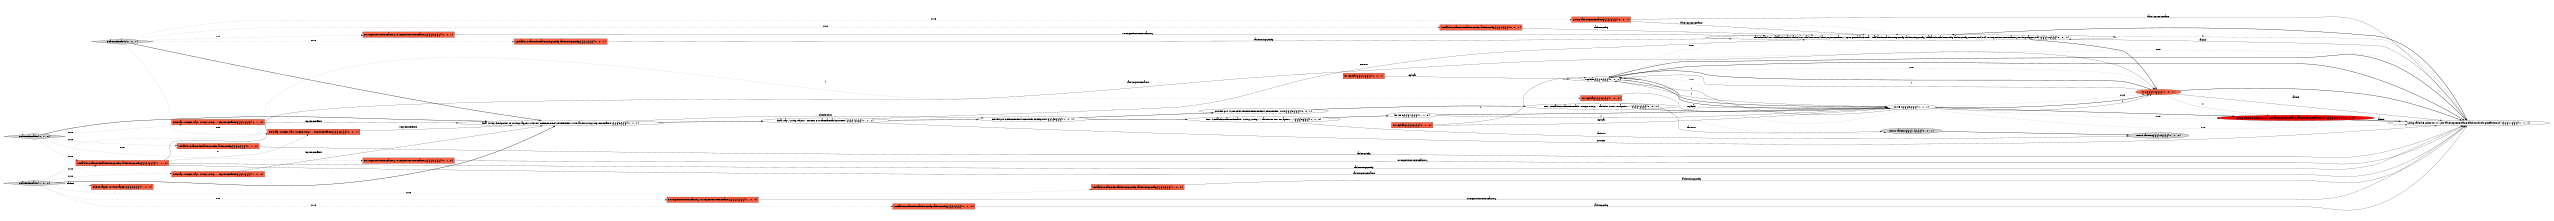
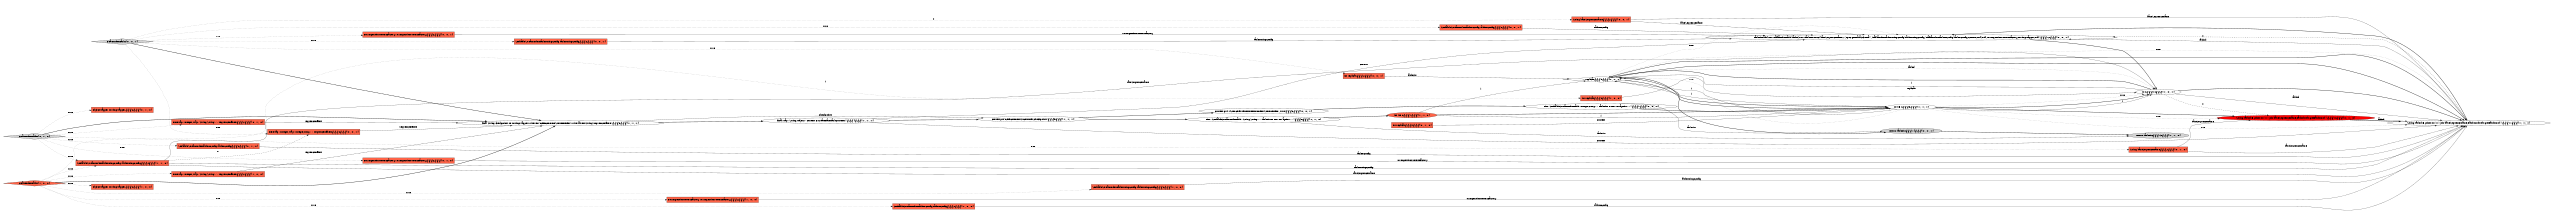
(934, 19) -> (934, 19)
none -> (742, 49)
(1911, 67) -> (1911, 67)
(1412, 75) -> (1412, 75)
(2158, 92) -> (2158, 92)
(1732, 108) -> (1872, 97)
none -> (122, 110)
(1517, 112) -> (1501, 93)
(1412, 115) -> (1412, 115)
(1601, 120) -> (1601, 120)
(1739, 129) -> (1739, 129)
none -> (2158, 150)
(34, 183) -> (34, 183)
(71, 184) -> (71, 184)
